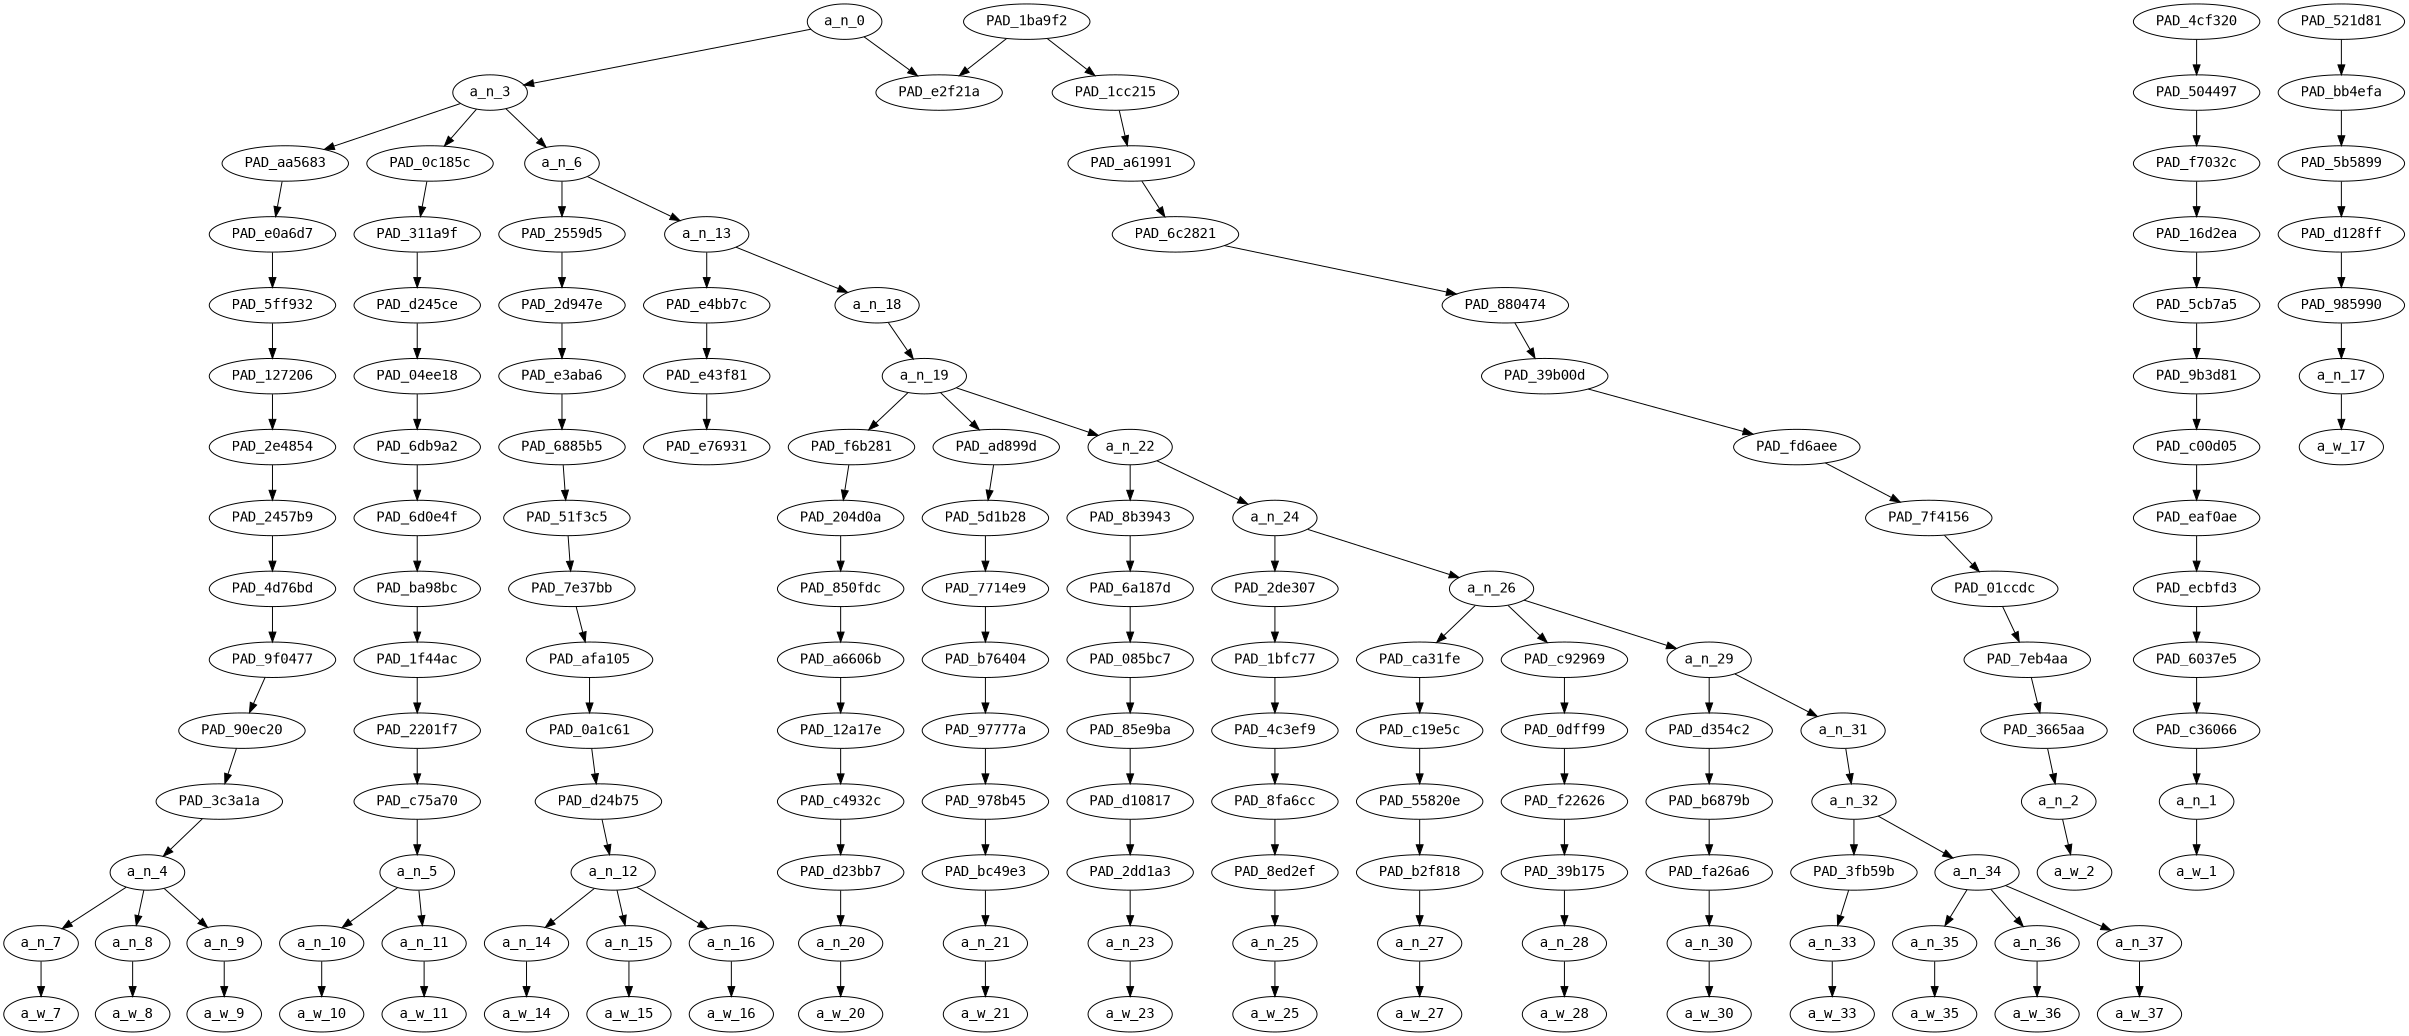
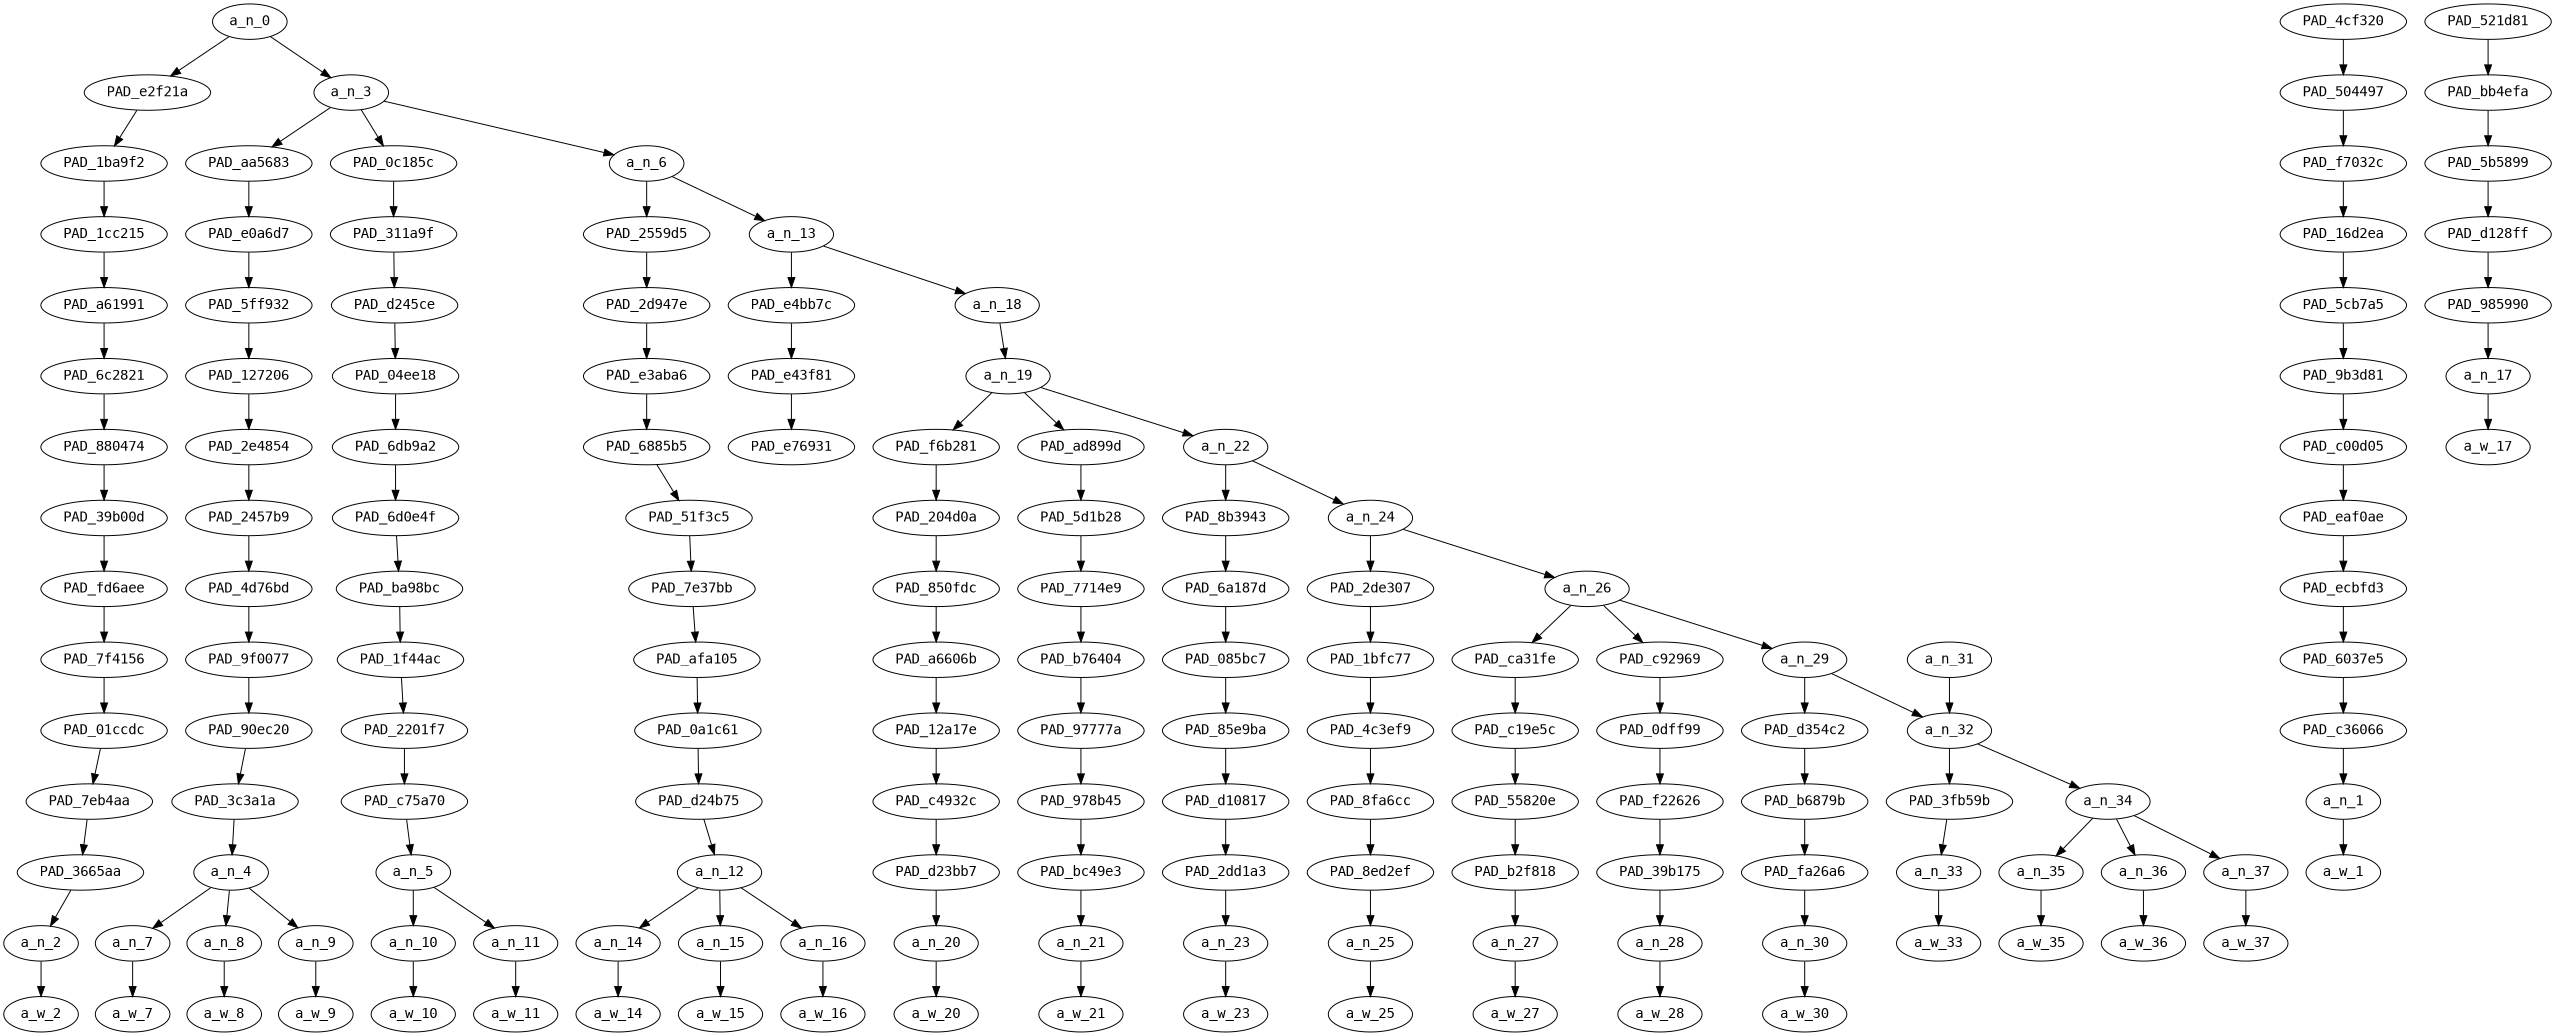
(987, 54) -> (128, 124)
(272, 660) -> (249, 660)
(1772, 693) -> (1872, 693)
